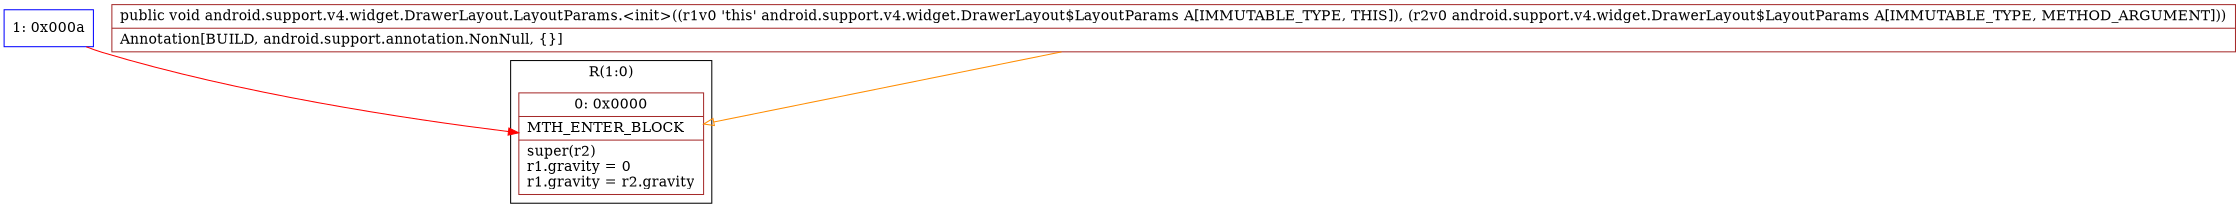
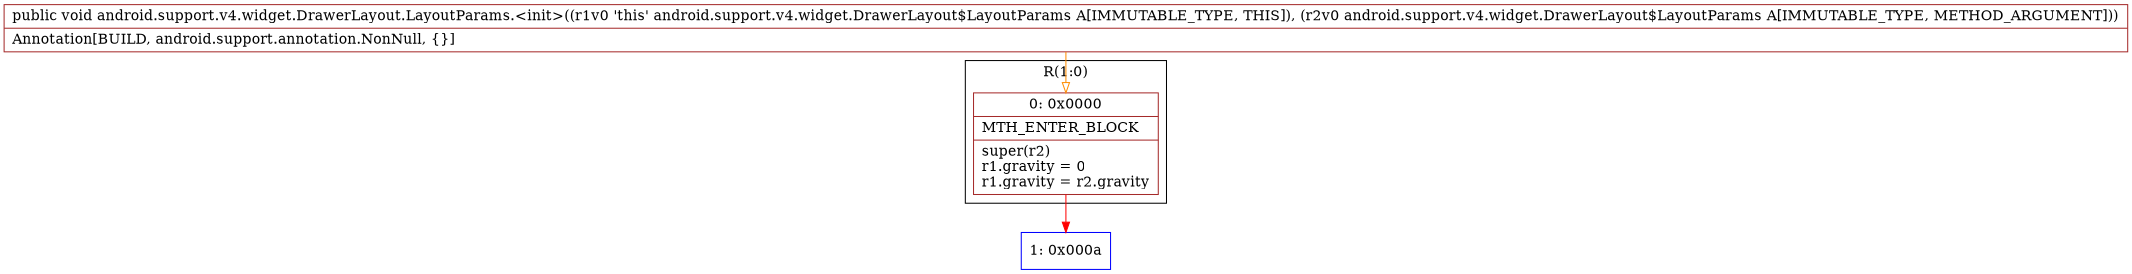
(295, 98) -> (1066, 210)
